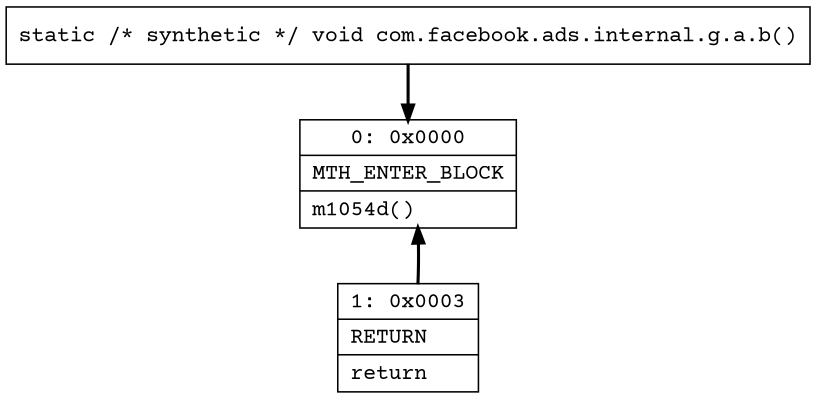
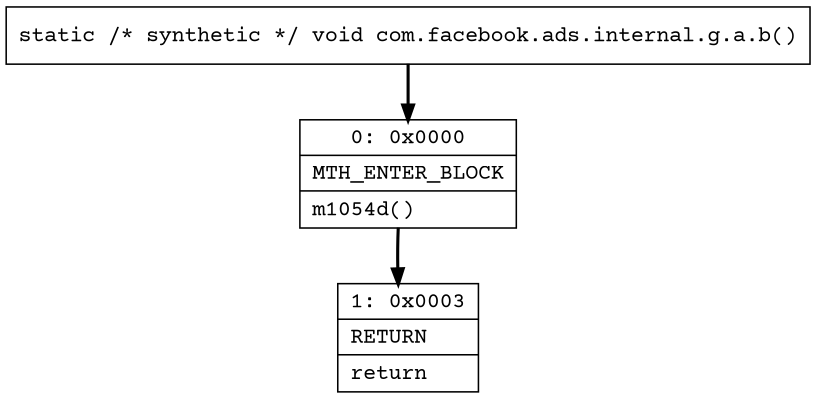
(418, 264) -> (398, 248)
